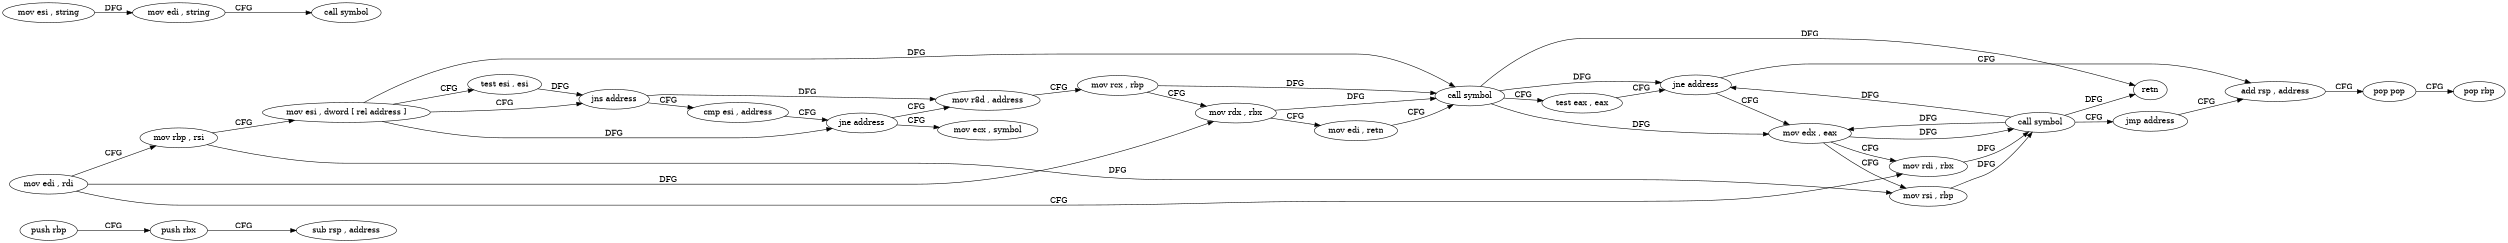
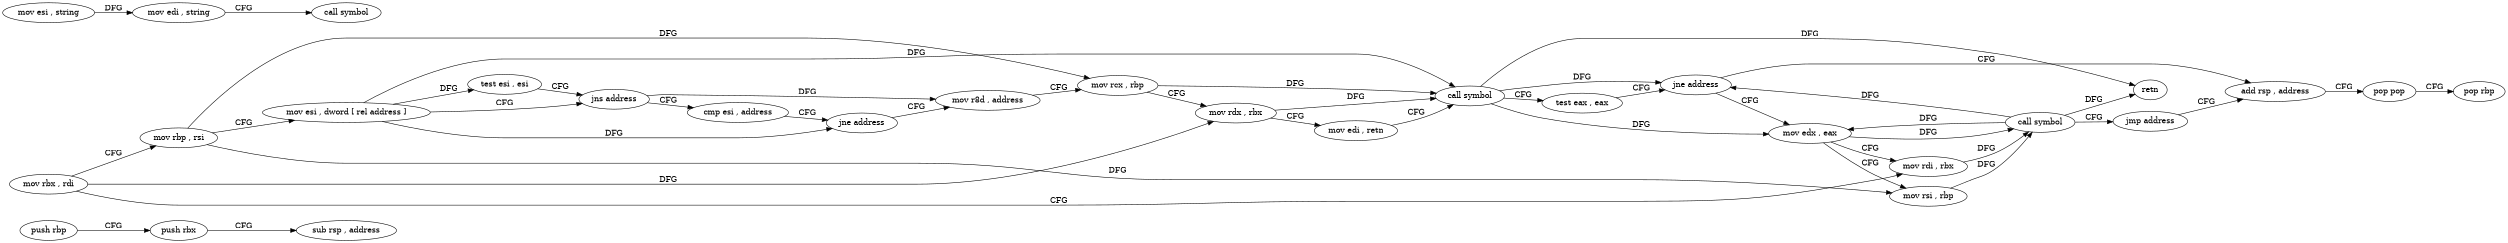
none -> (623, 38)
(560, 87) -> (560, 87)
(449, 89) -> (449, 89)
(988, 130) -> none
(49, 184) -> (49, 184)
